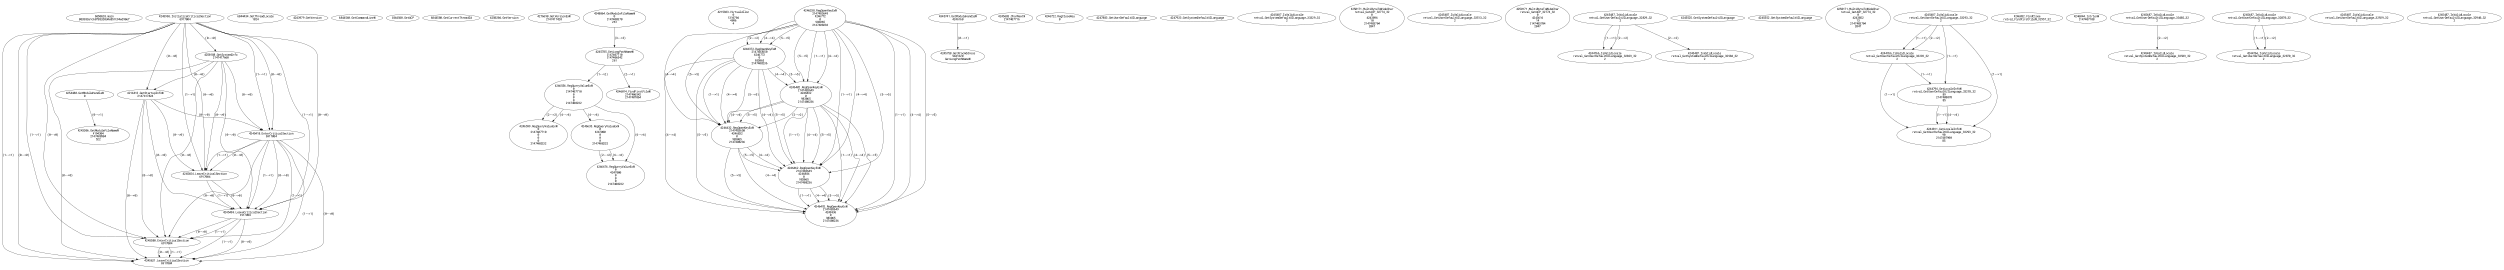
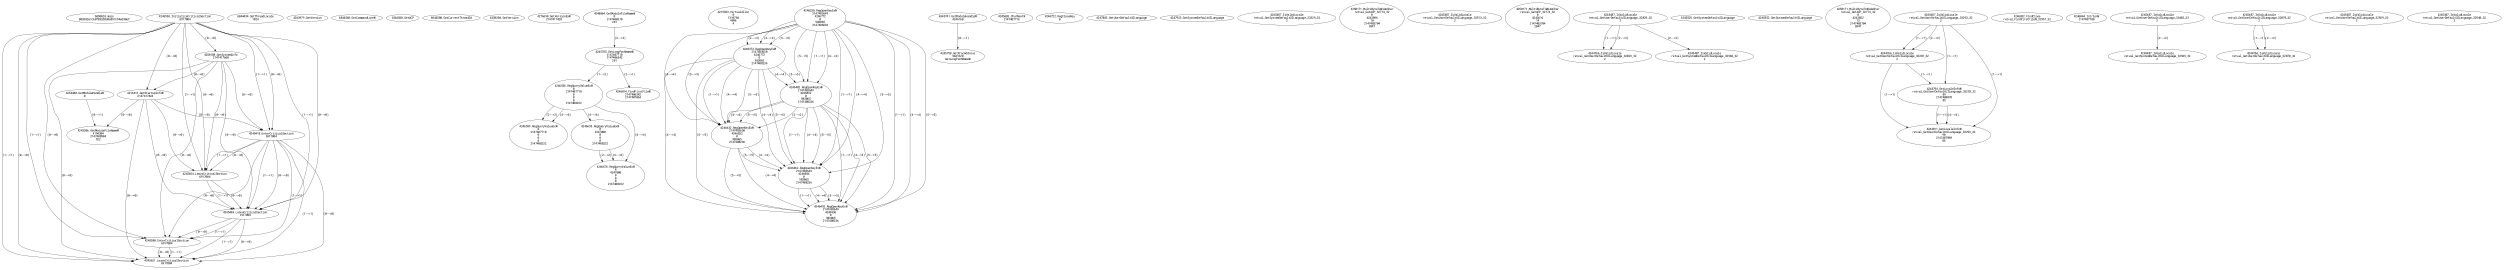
(142, 171) -> (123, 112)
